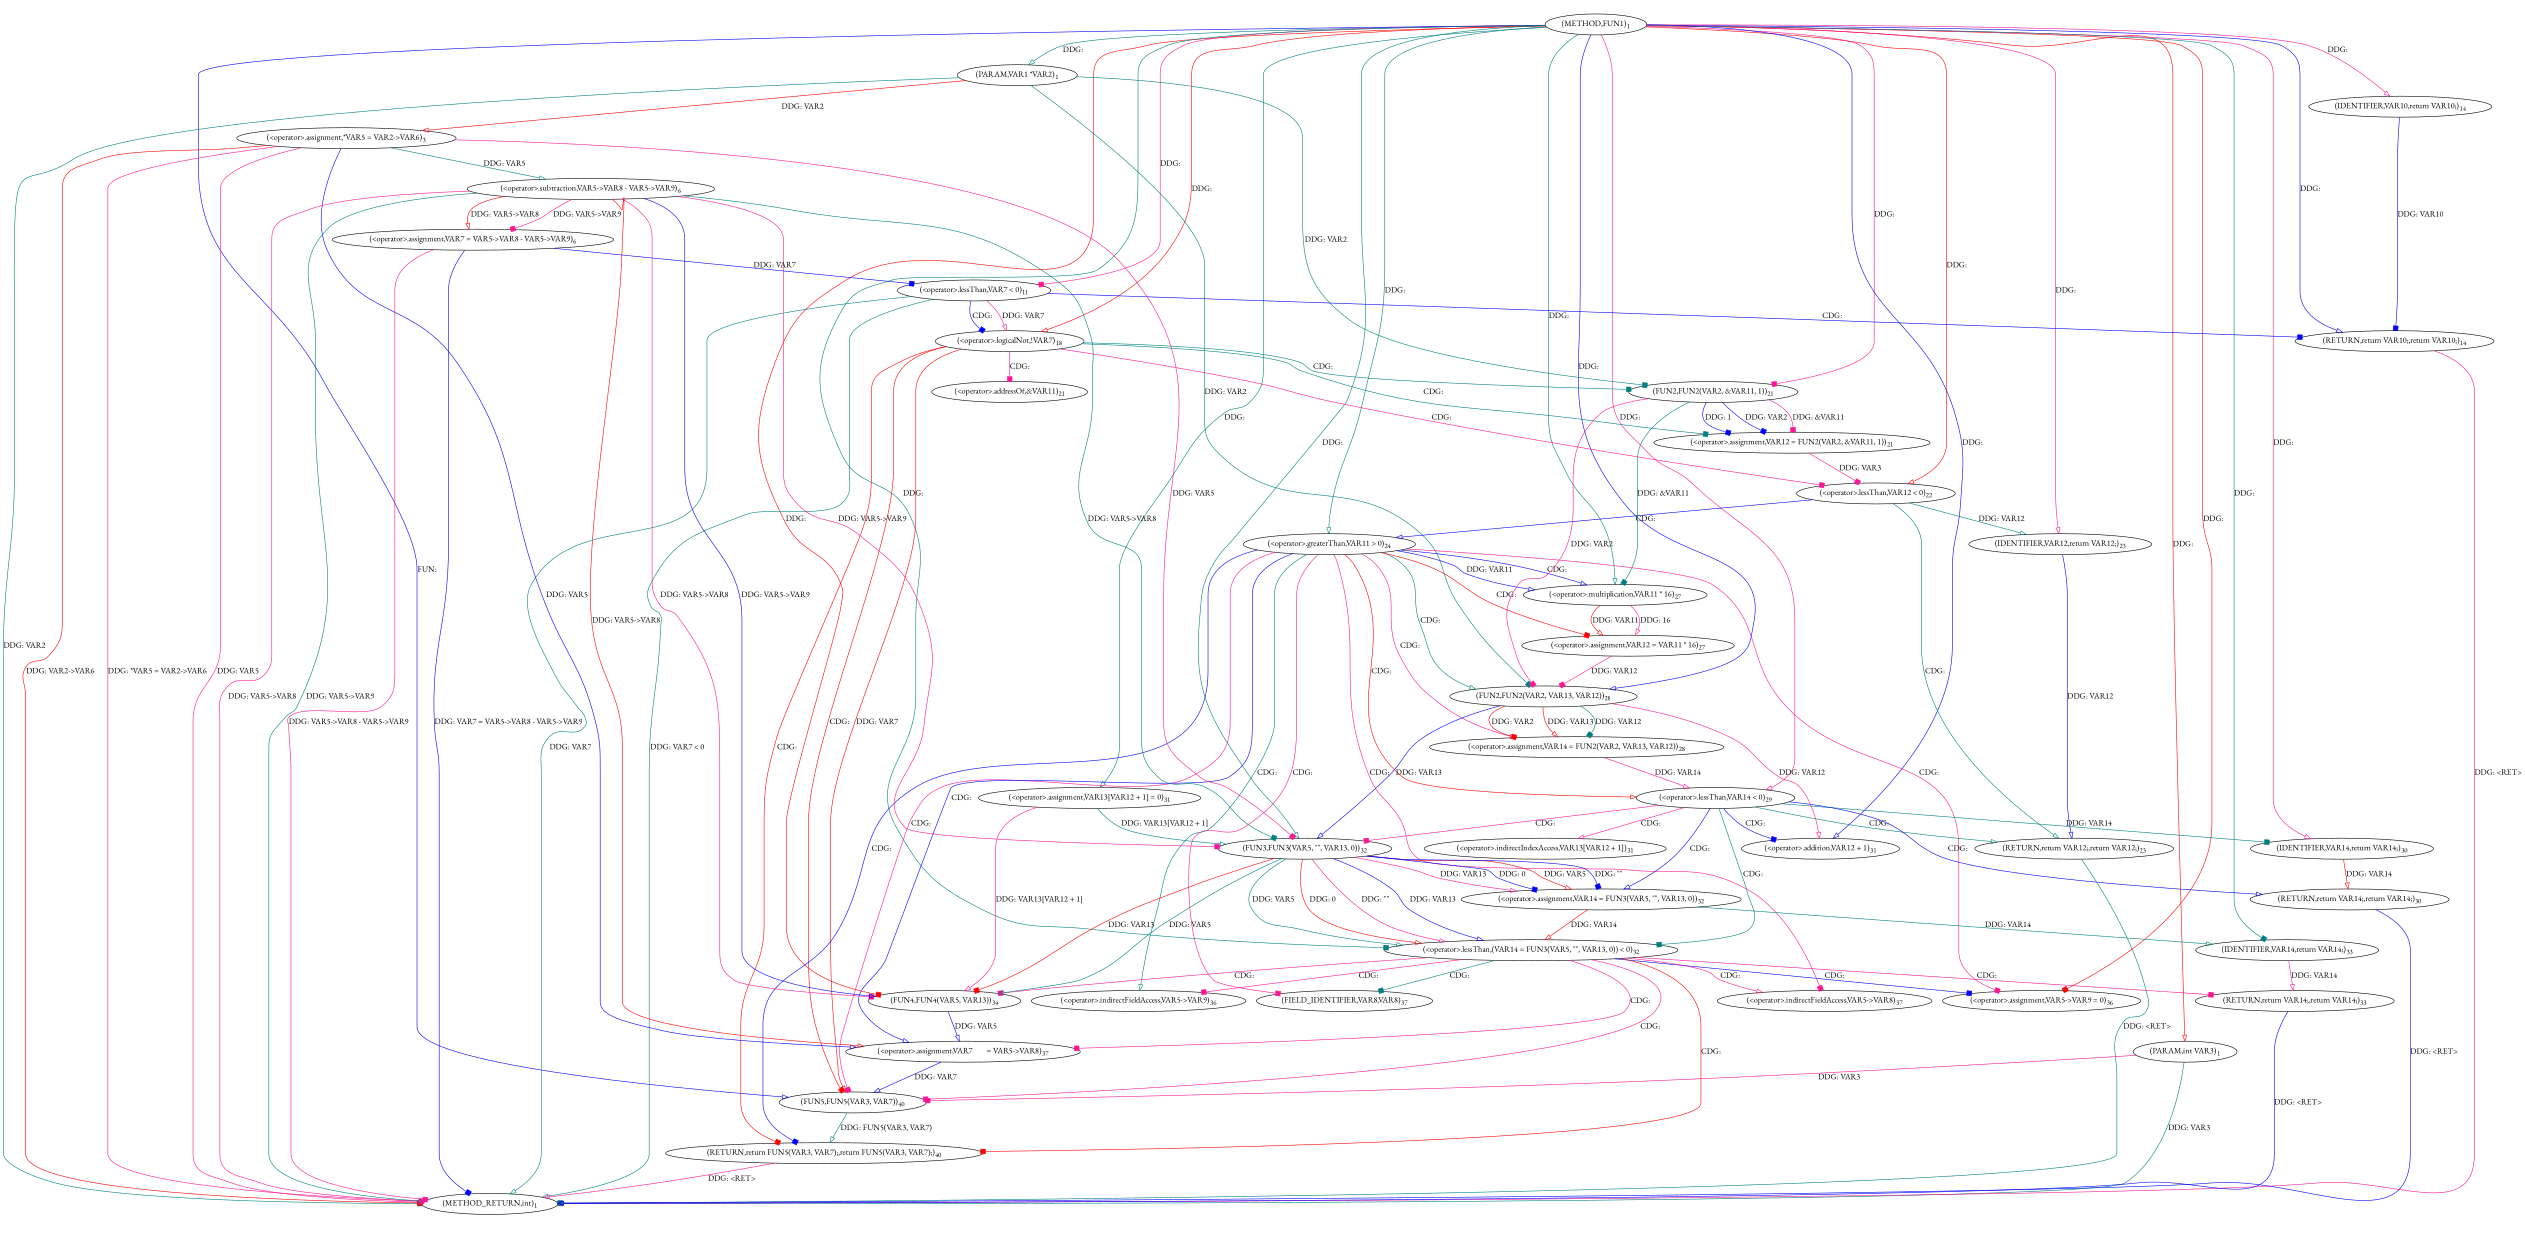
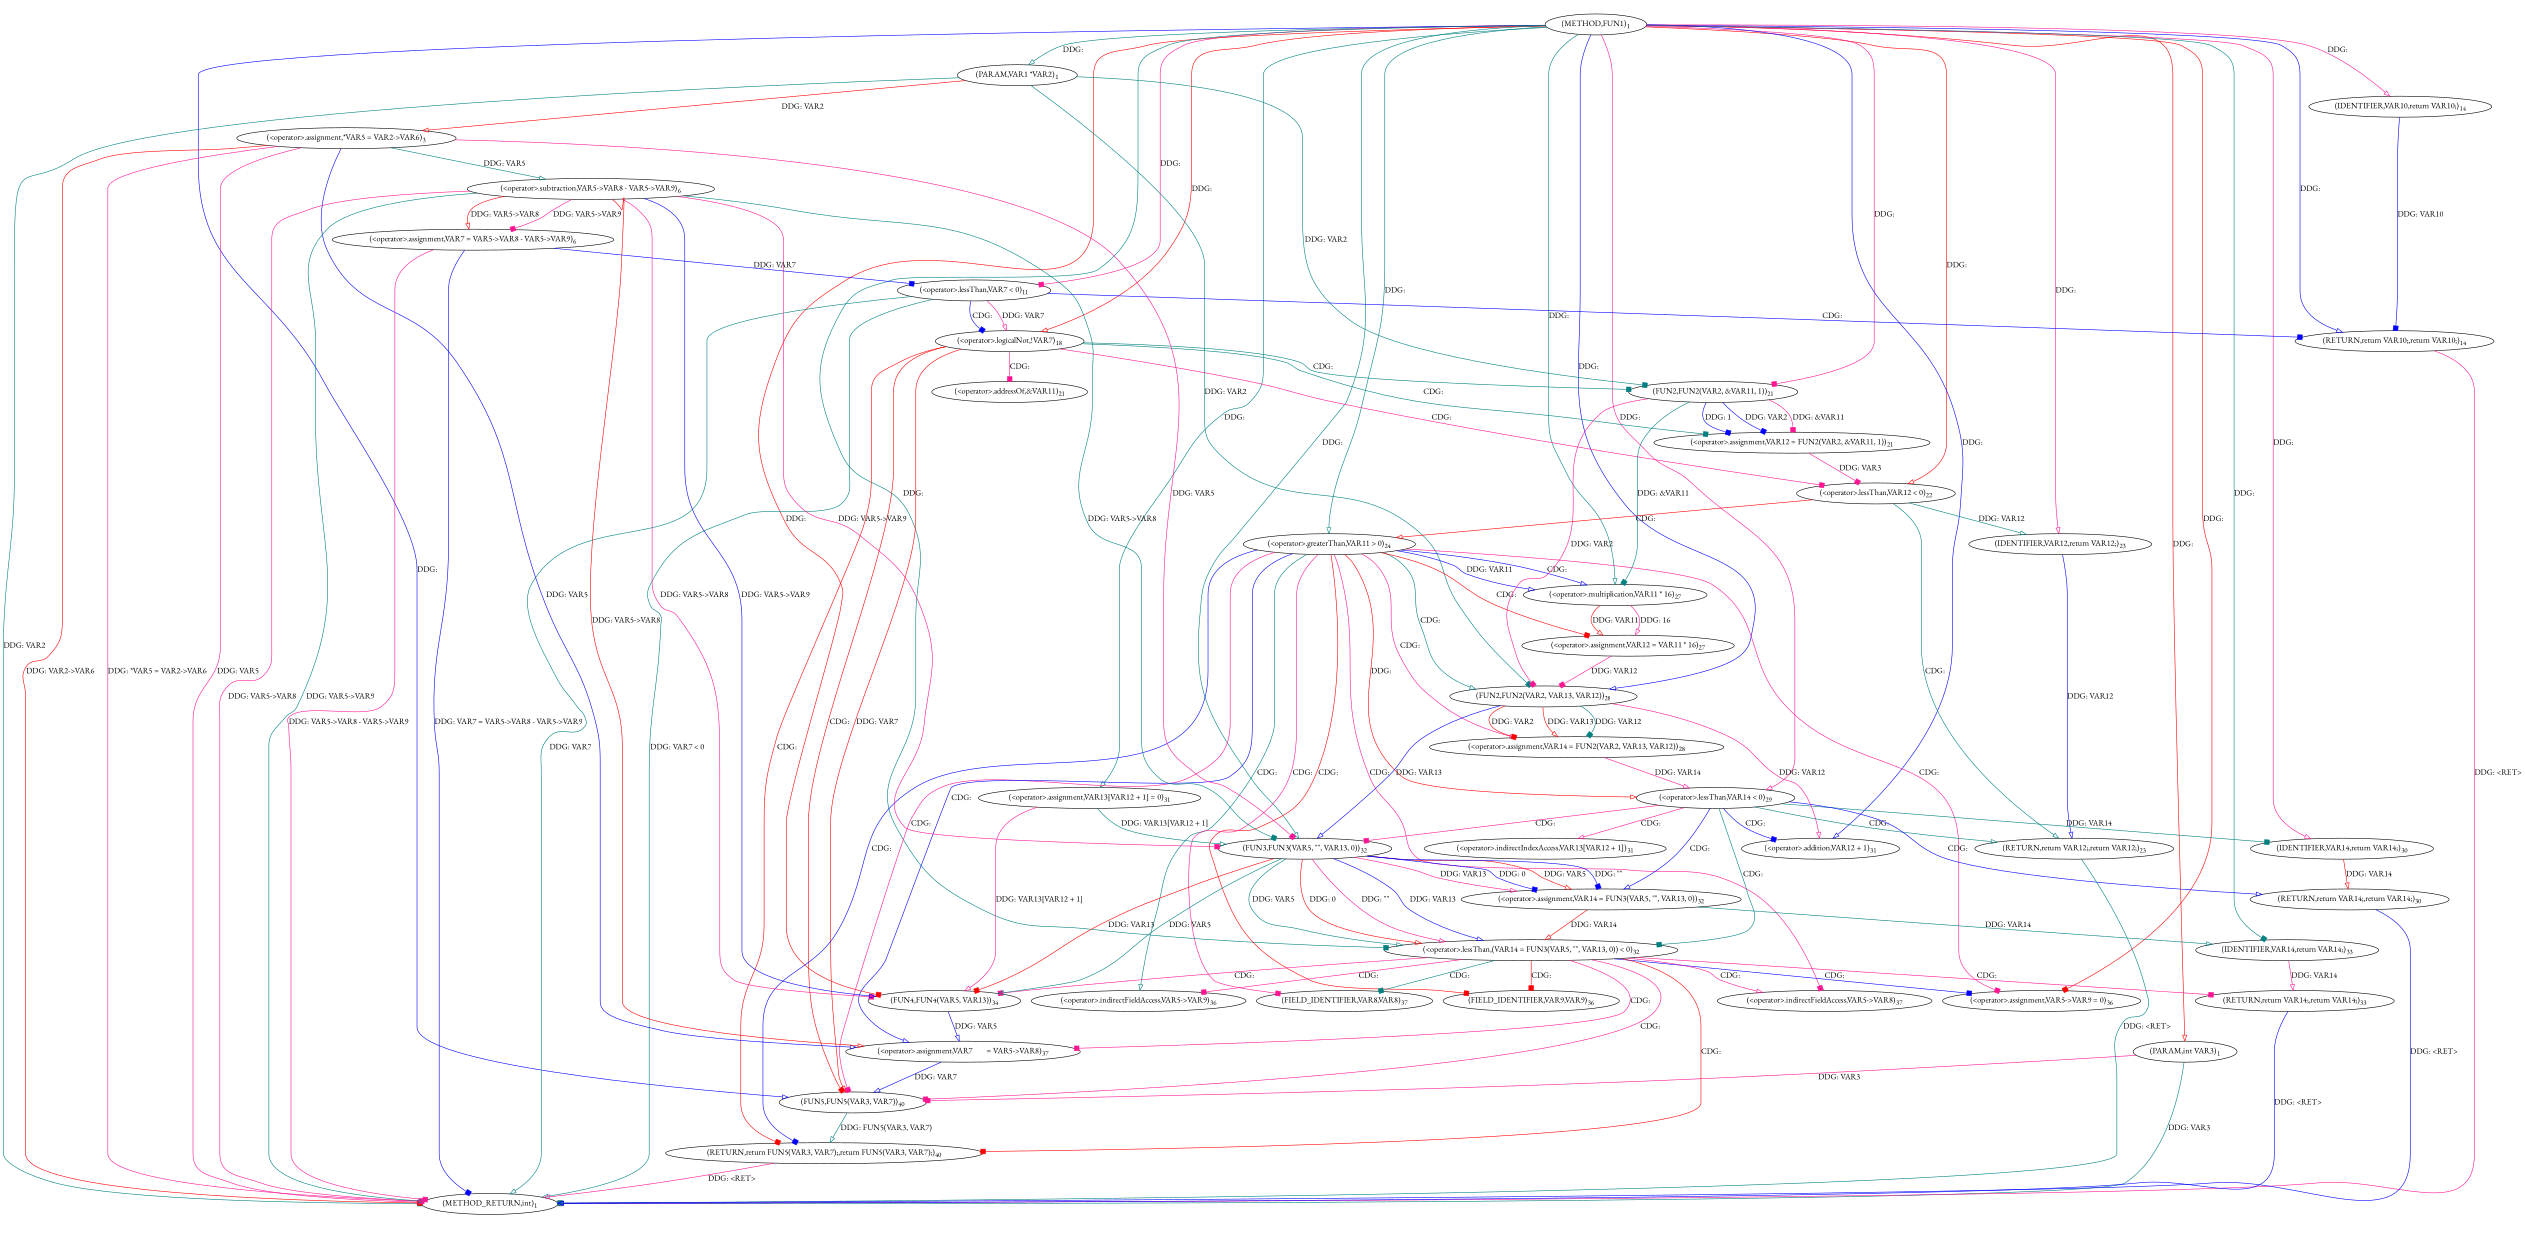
(1607, 518) -> (1607, 518)
(428, 570) -> (428, 570)
(1382, 671) -> (1382, 671)
none -> (1531, 1001)
